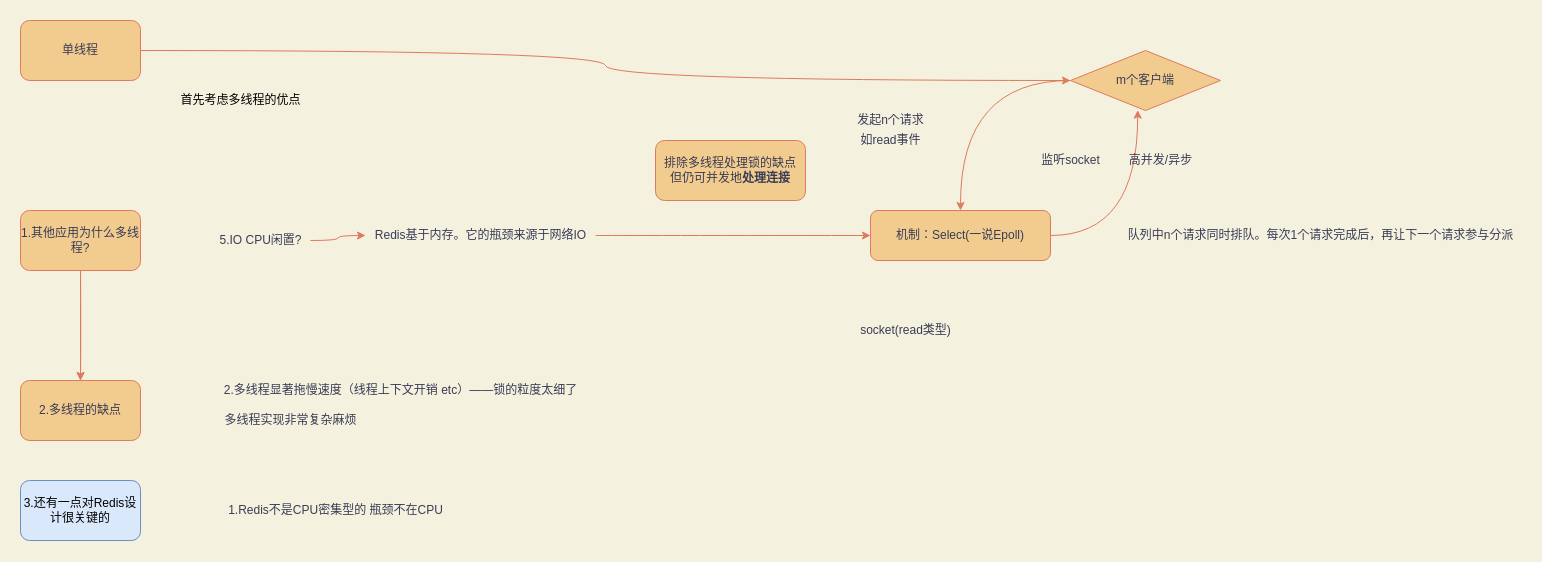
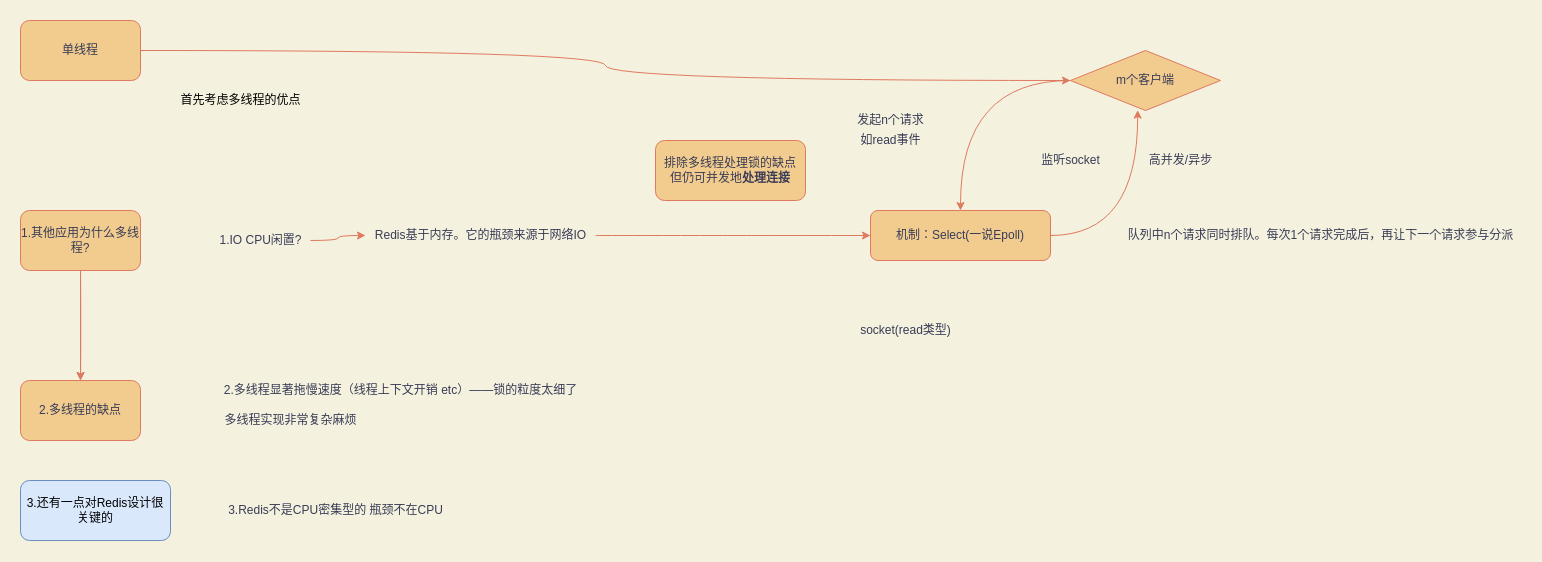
(1161, 161) -> (1181, 161)
(261, 241) -> (261, 241)
(81, 511) -> (96, 511)
(336, 511) -> (336, 511)
